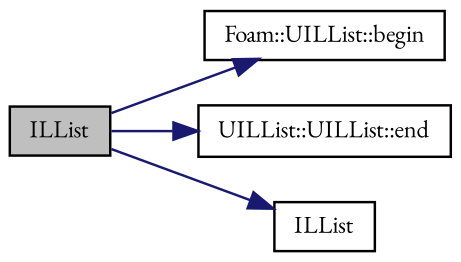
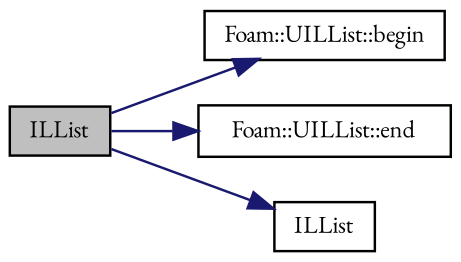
(325, 131) -> (325, 131)
